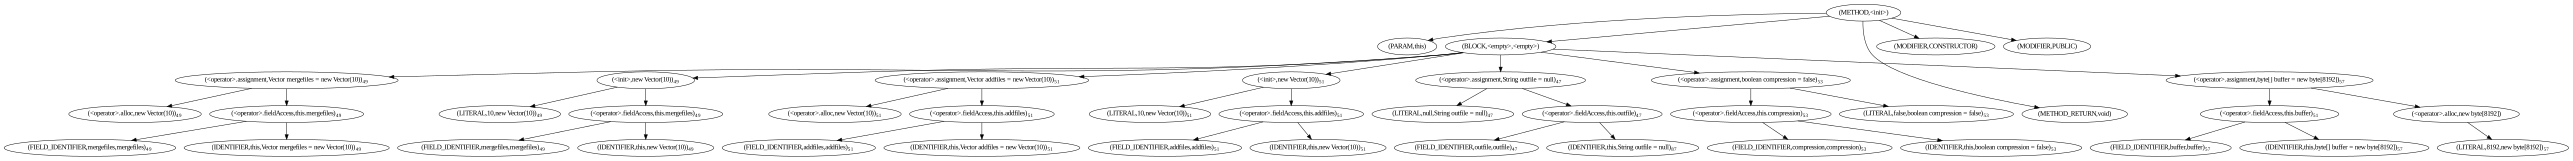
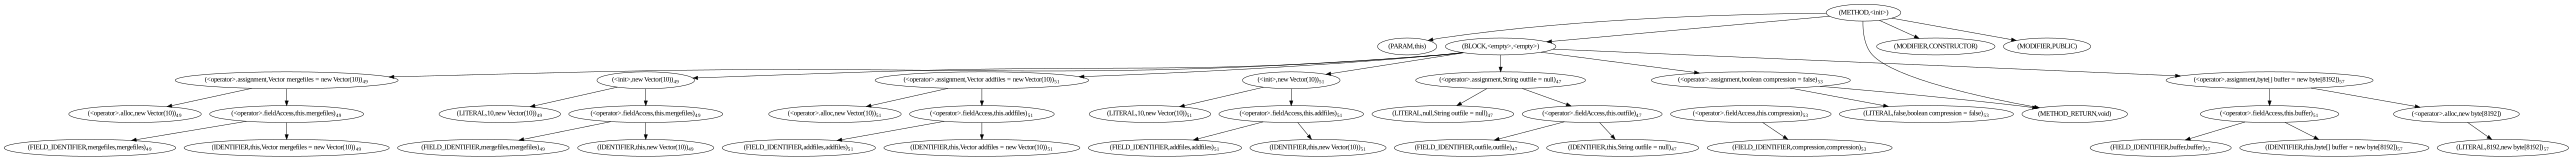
(1751, 95) -> (1926, 96)
(1674, 147) -> (1674, 147)
(1991, 148) -> none
